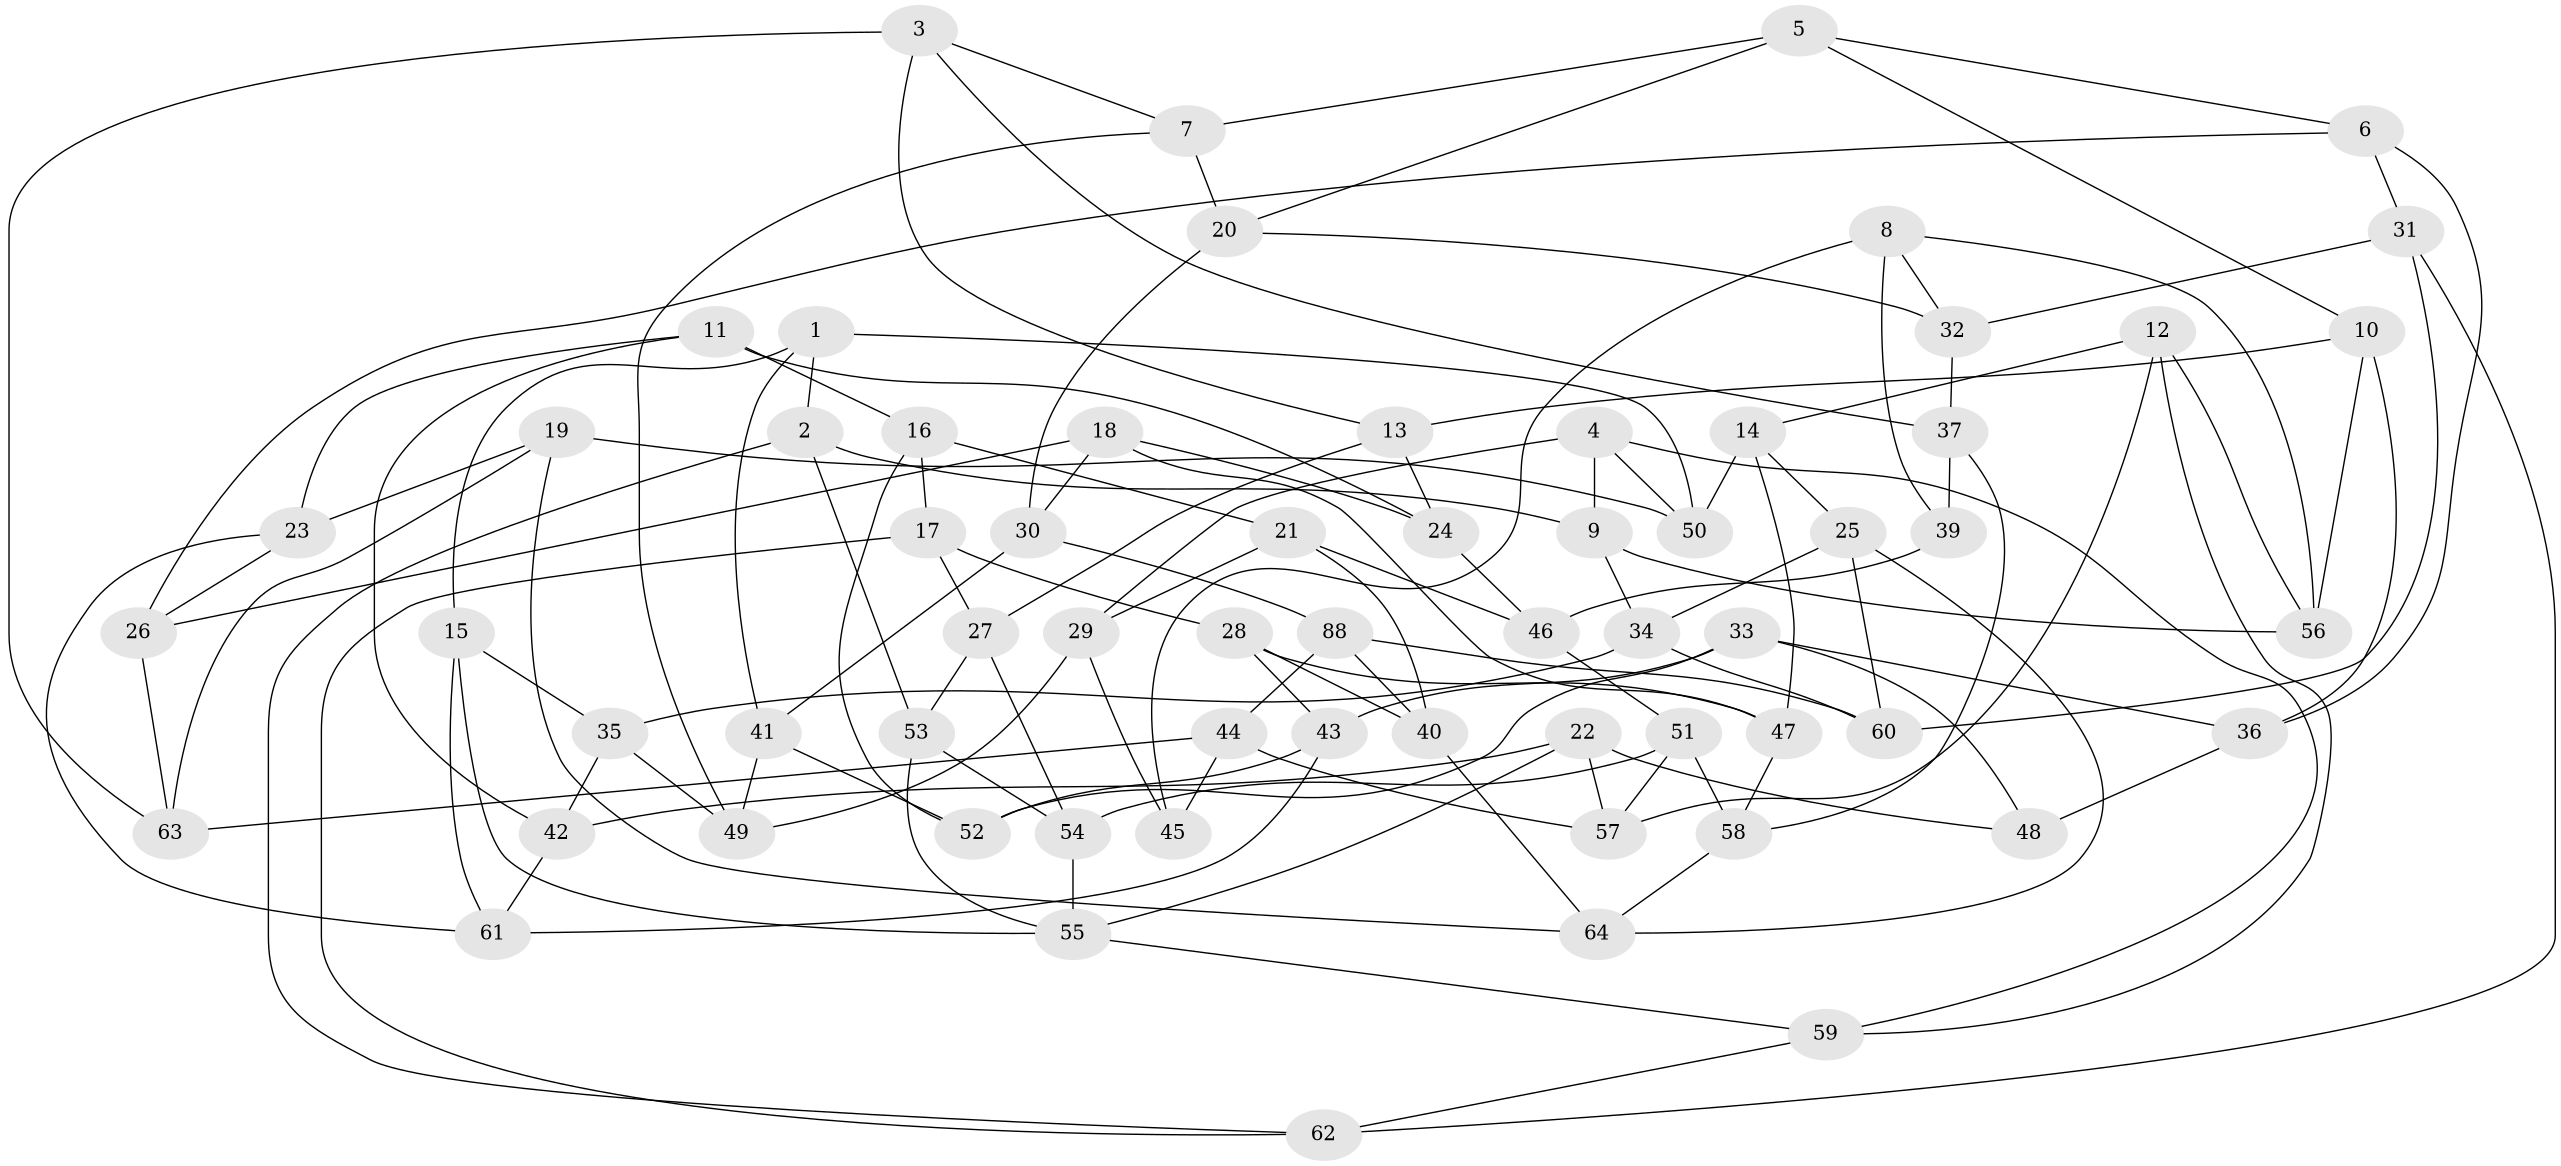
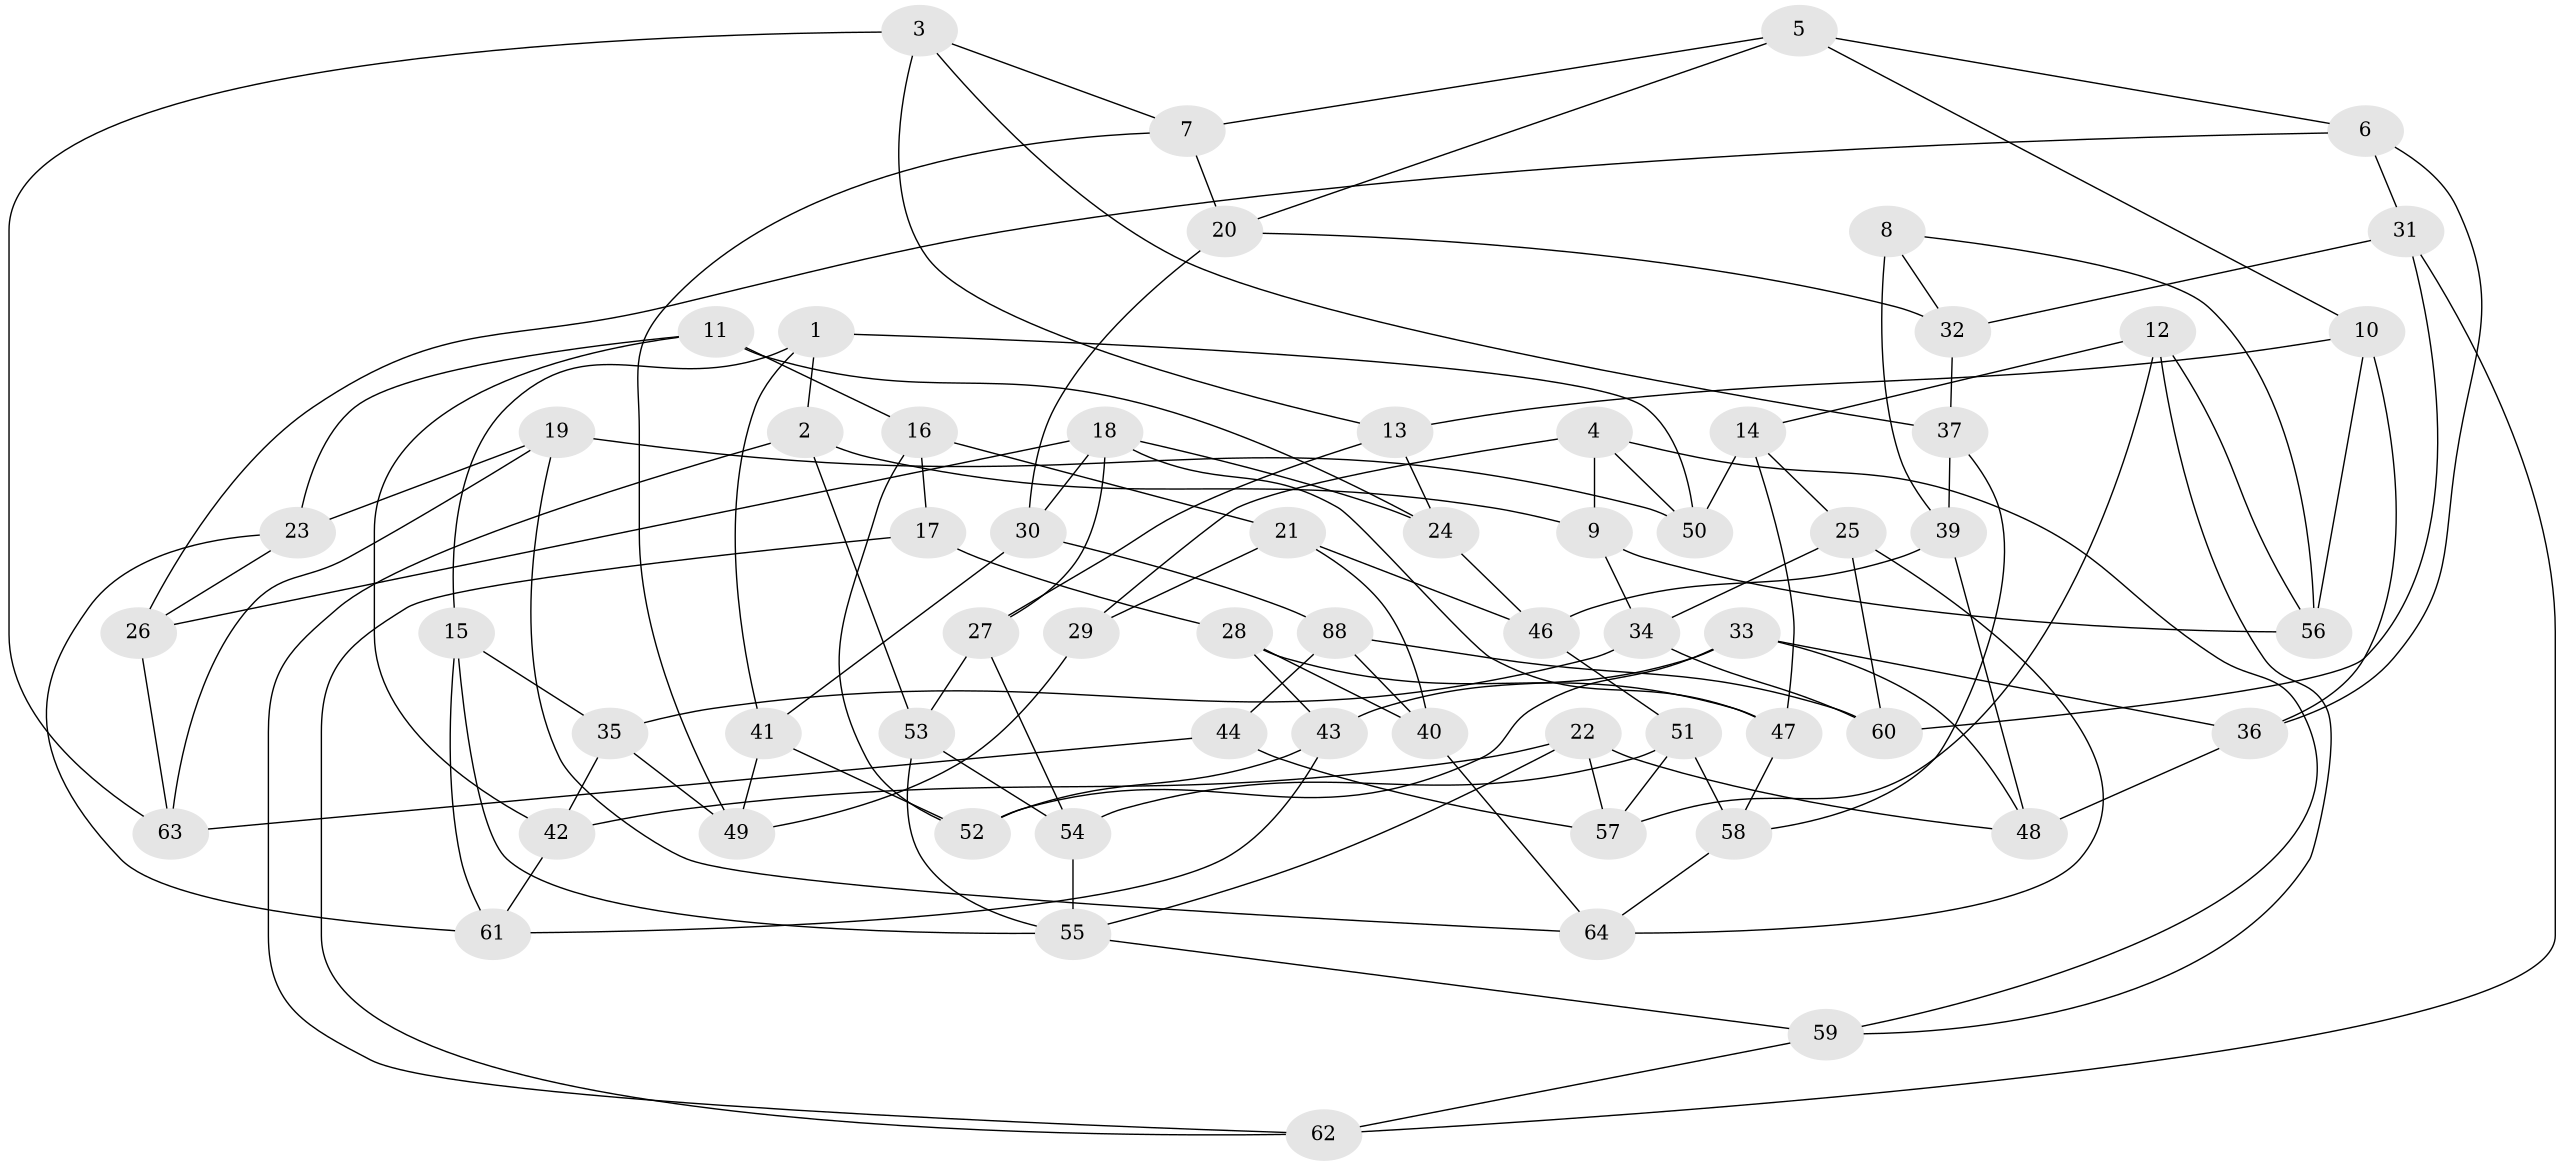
(952, 579) -> (1079, 556)
none -> (1977, 639)
(1173, 834) -> none
